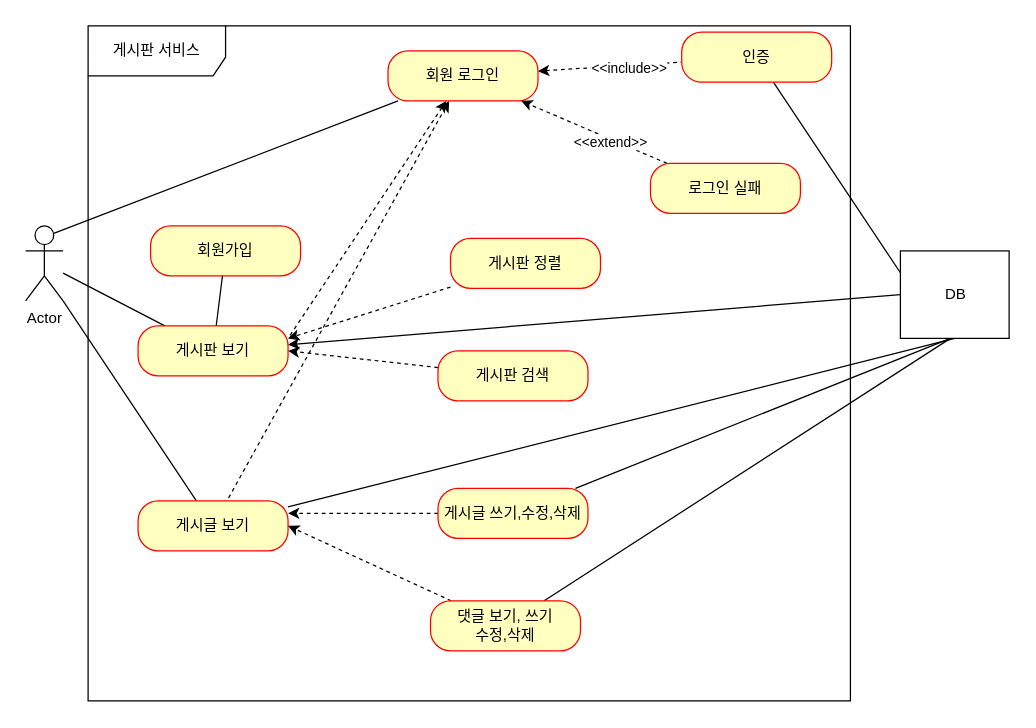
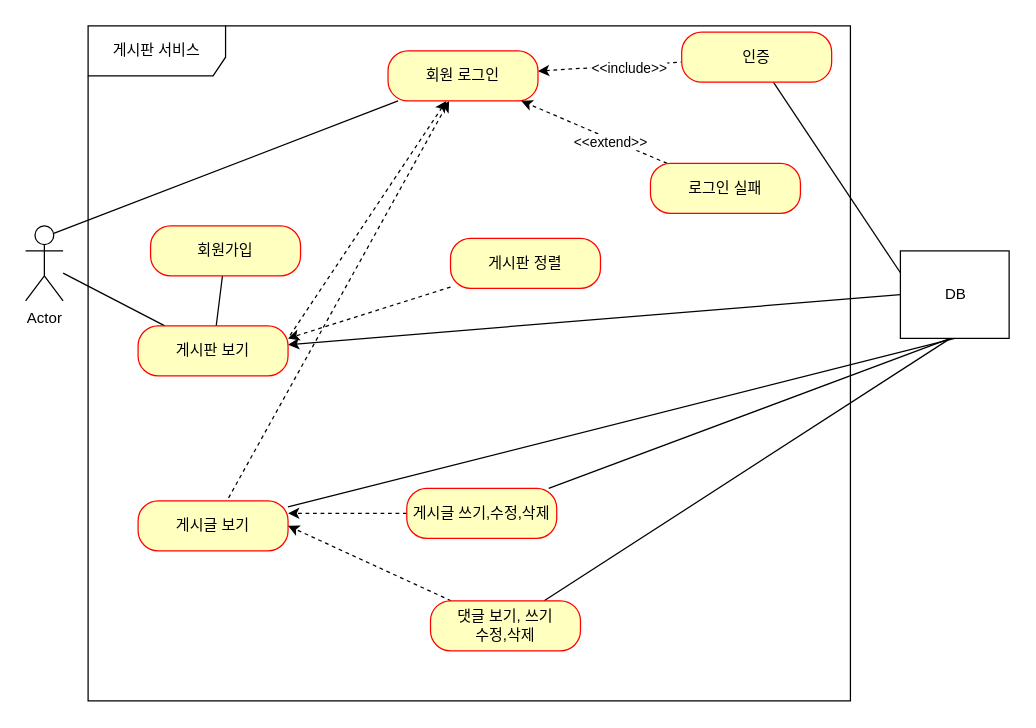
(367, 359) -> none
(513, 376) -> none
(143, 421) -> none
(513, 513) -> (482, 513)
